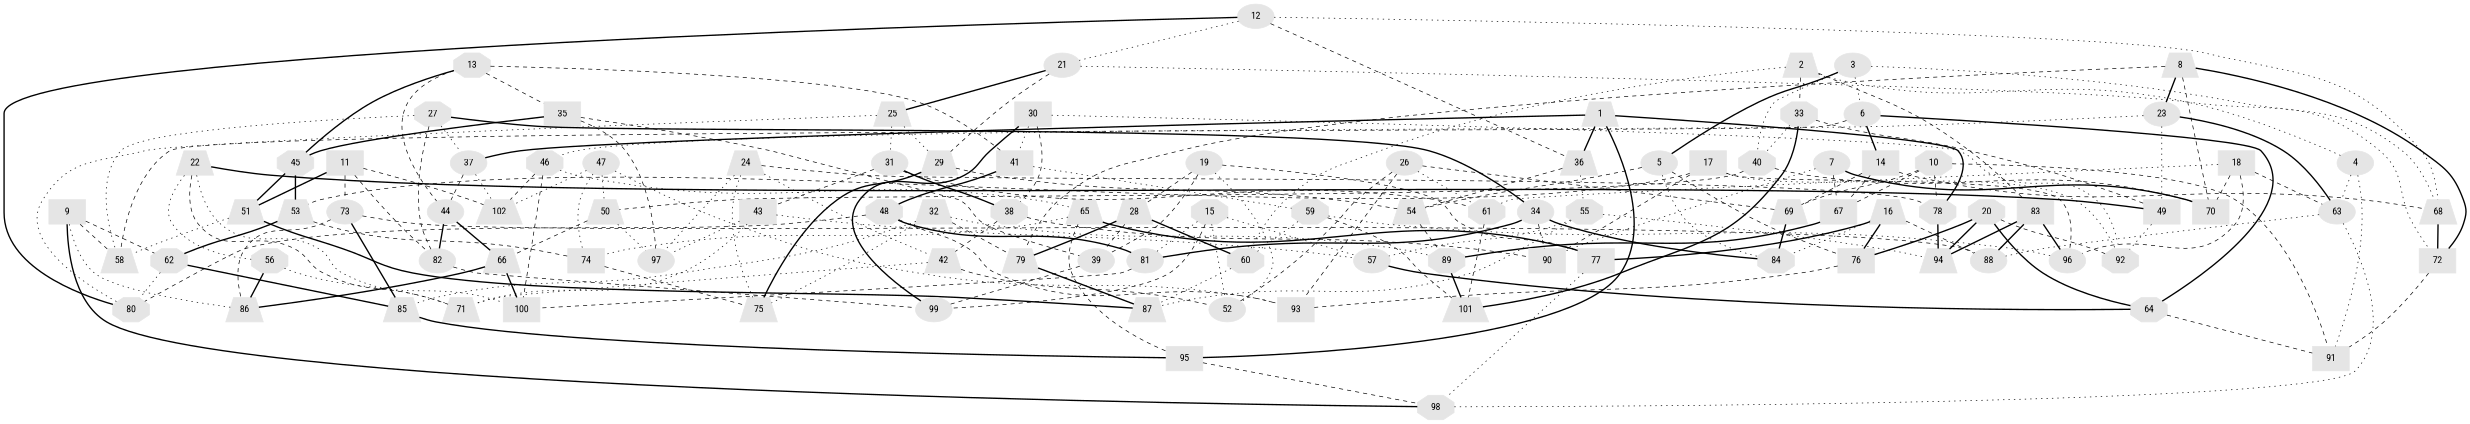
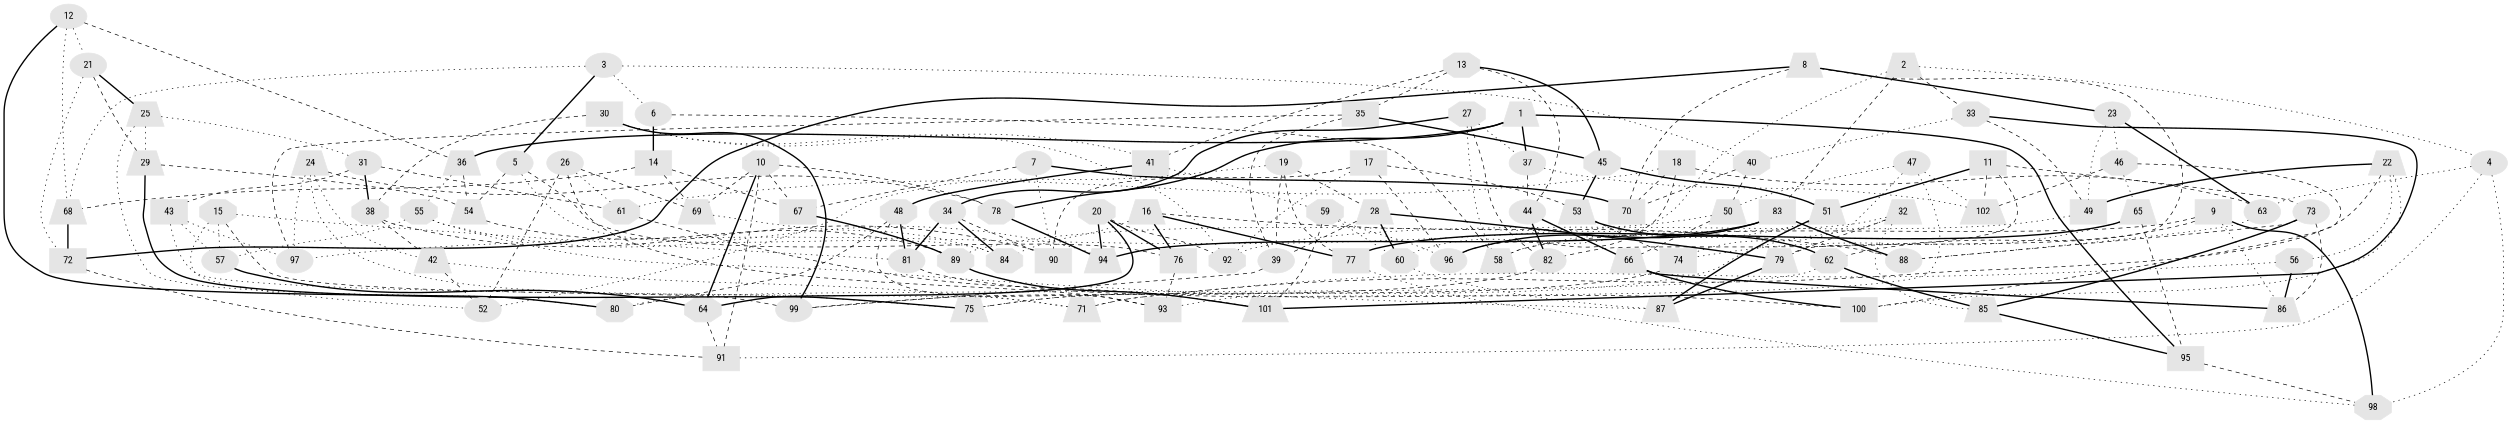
(2172, 136) -> (735, 227)
(1782, 236) -> (909, 234)
(1984, 400) -> (2502, 320)
